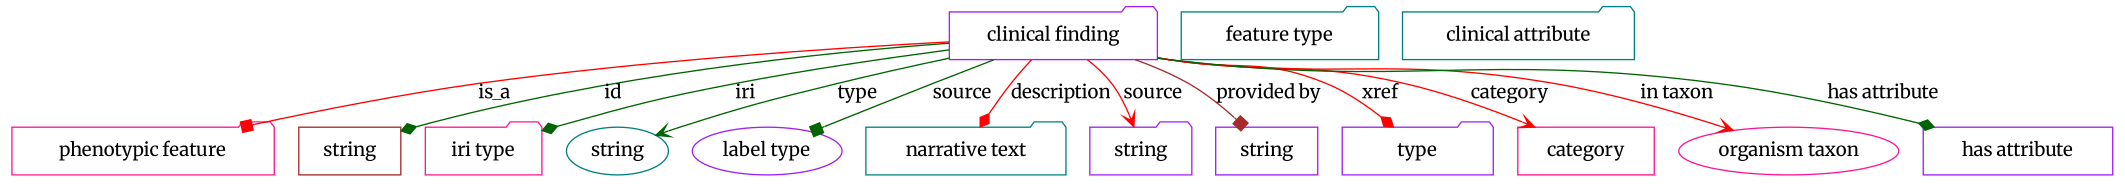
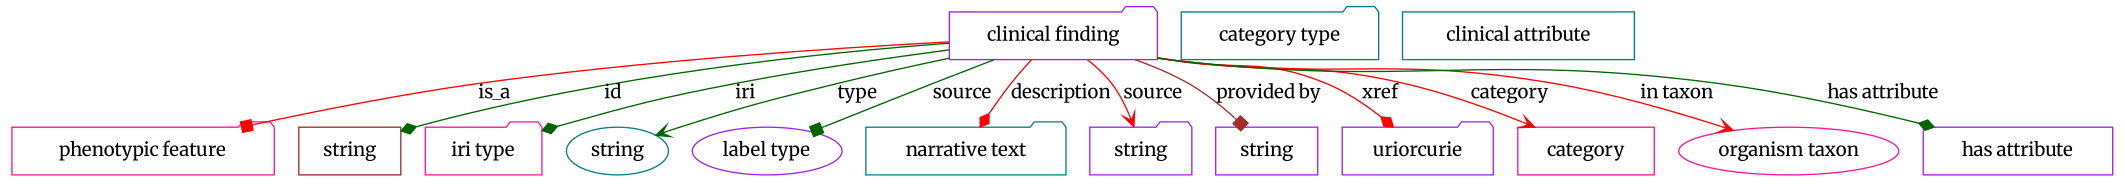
(1280, 36) -> (1280, 36)
(1518, 36) -> (1518, 36)
(1418, 151) -> (1418, 151)
